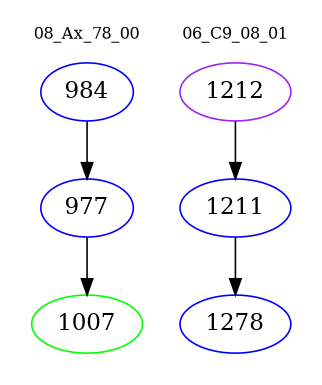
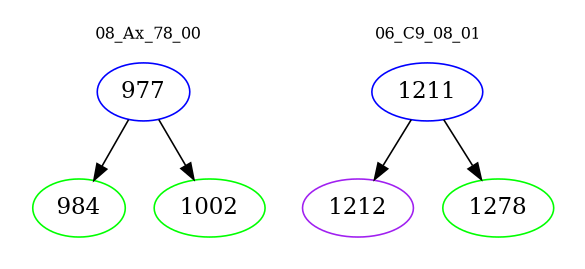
(87, 92) -> (79, 208)
(87, 142) -> (115, 143)
(235, 142) -> (397, 143)
(87, 324) -> (210, 208)
(235, 324) -> (498, 208)
